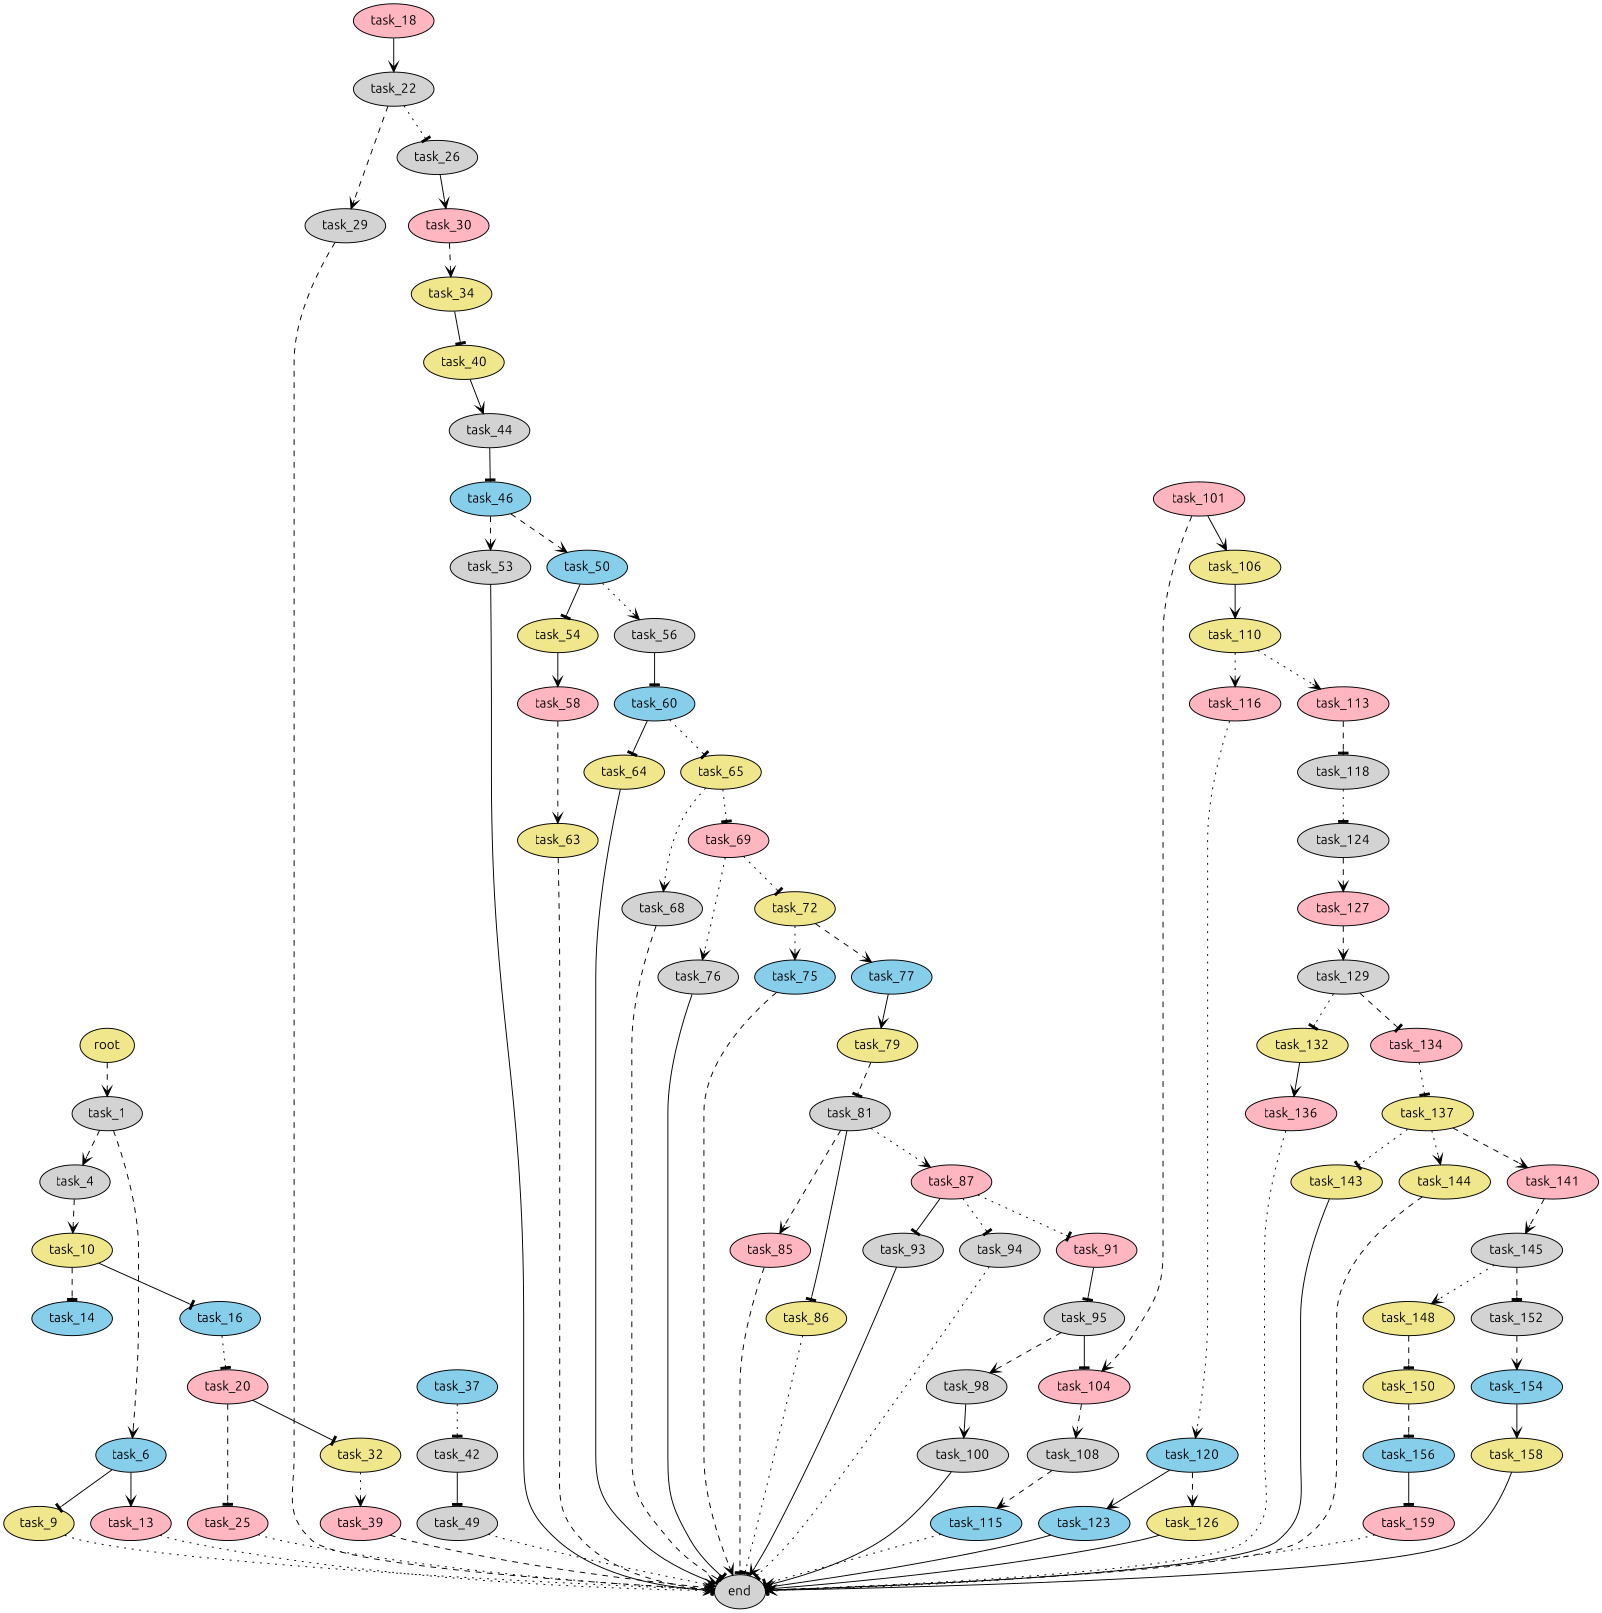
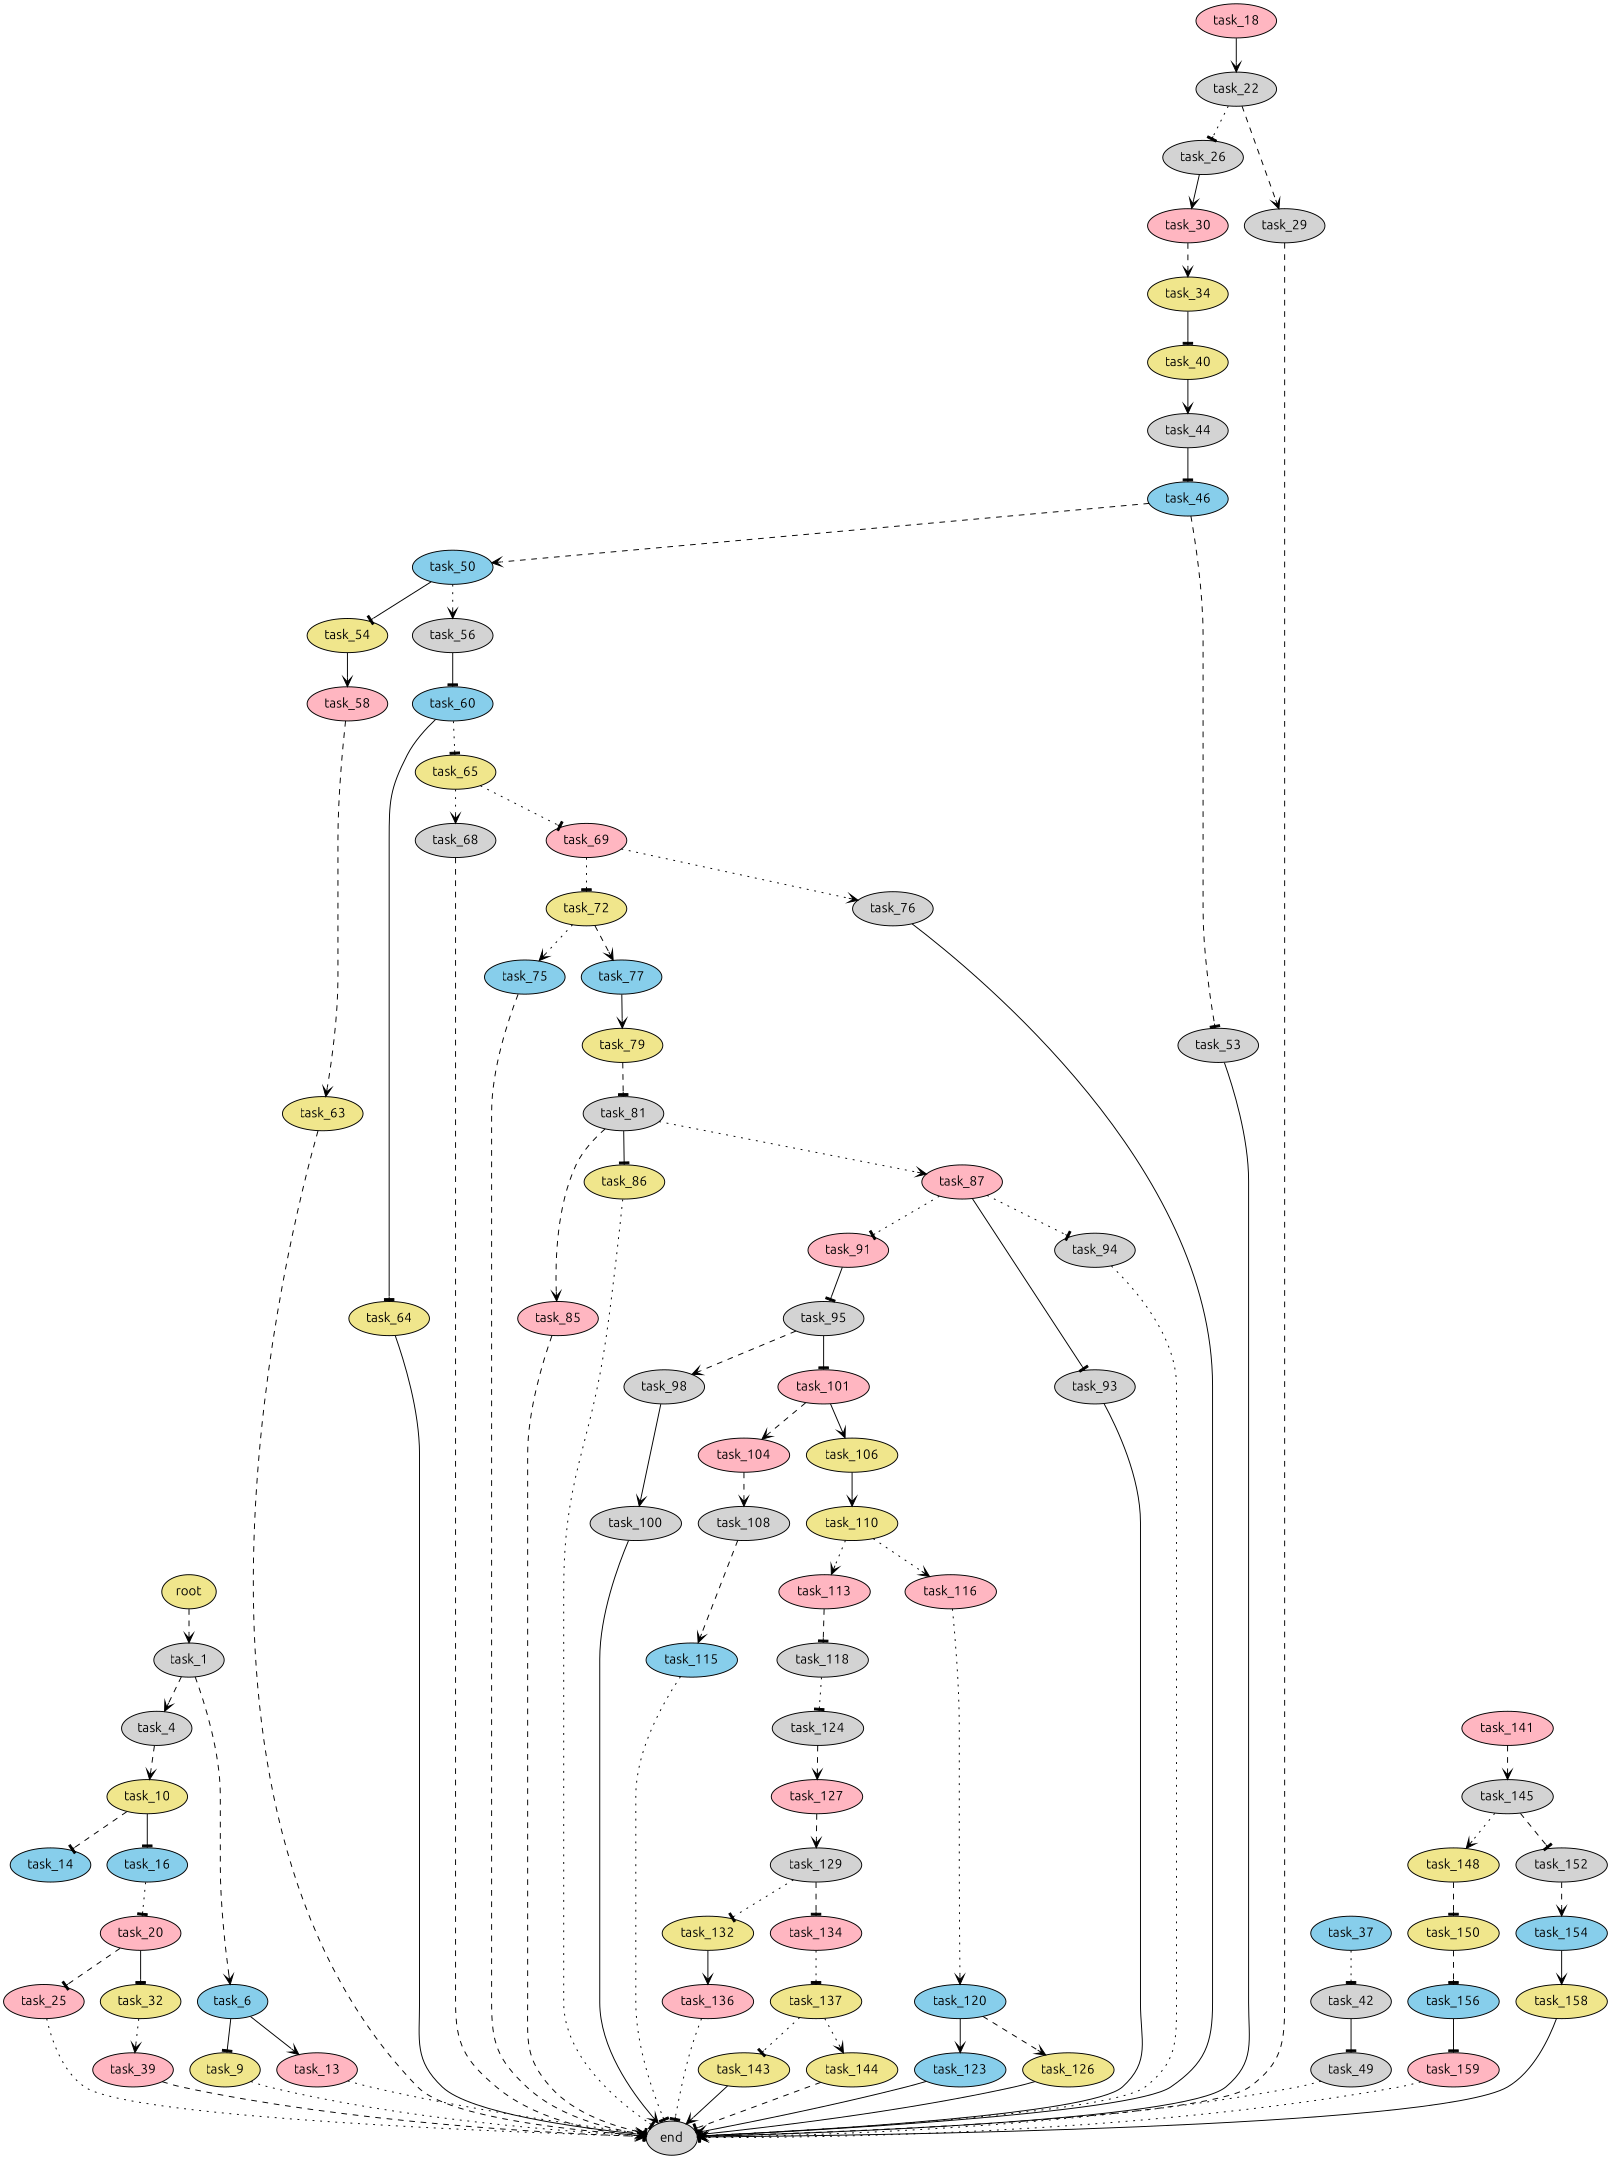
(490, 528) -> (1203, 770)
(1486, 1146) -> none
(1084, 1350) -> (824, 1350)
